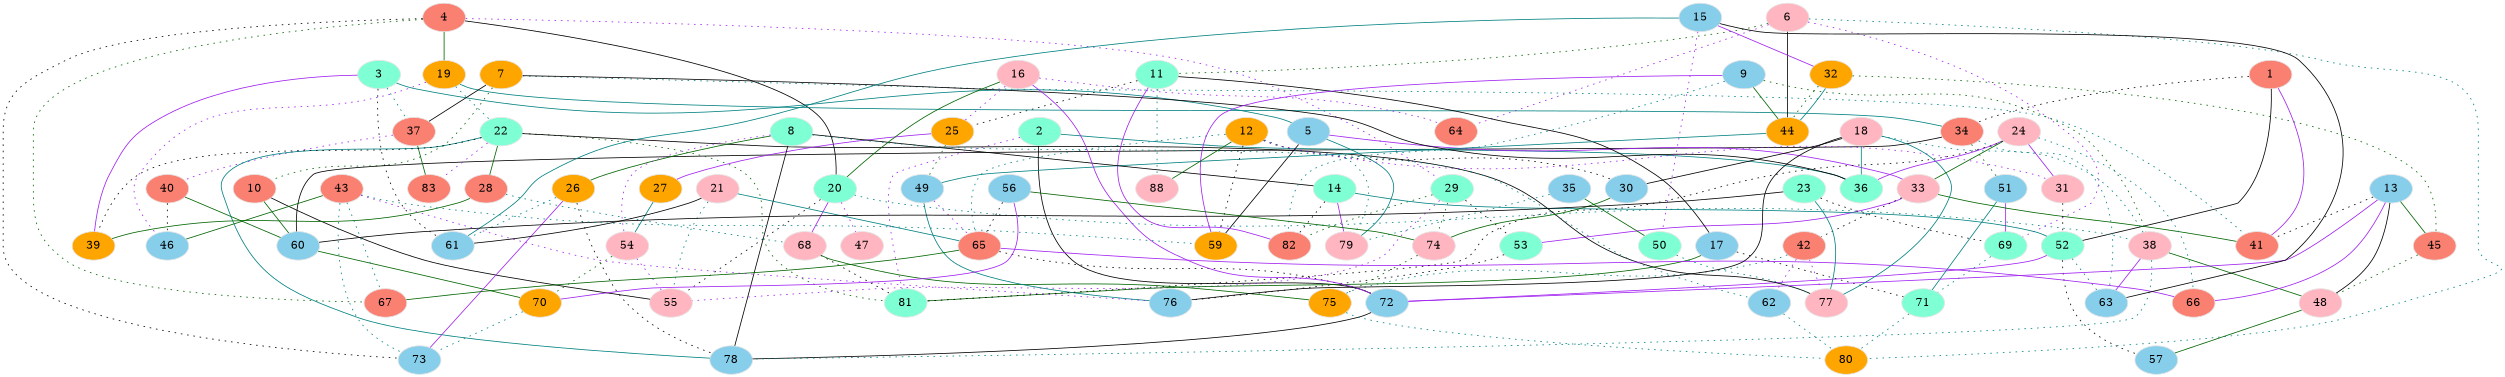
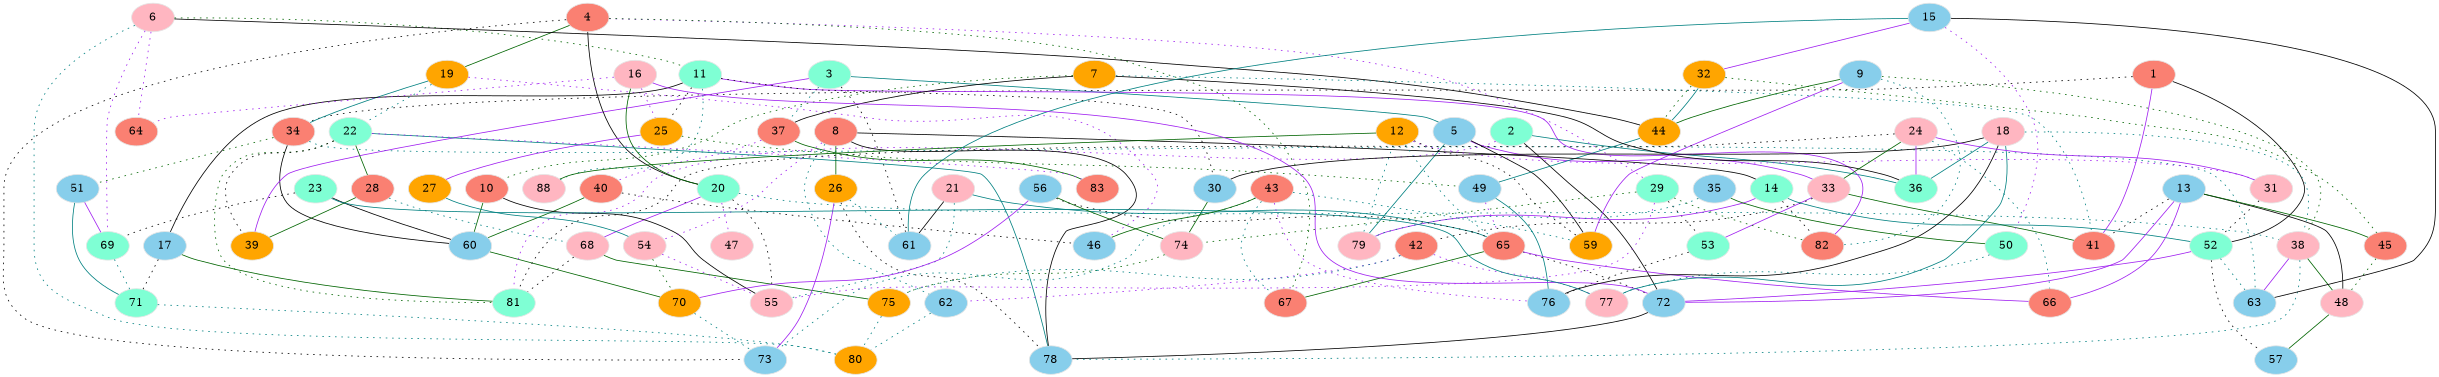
(791, 132) -> (836, 132)
(852, 147) -> none
(1437, 159) -> (1012, 97)
